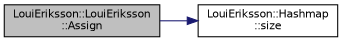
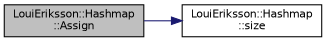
(82, 21) -> (74, 21)
